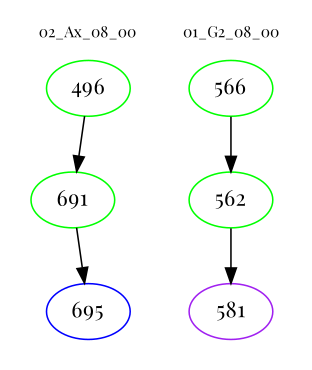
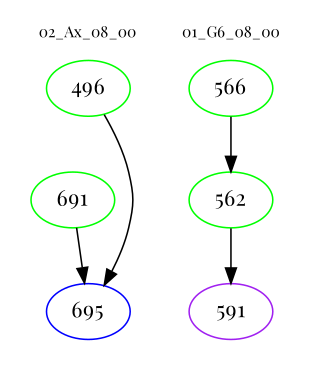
(232, 33) -> (232, 33)
(82, 136) -> (132, 192)
(231, 312) -> (231, 312)
